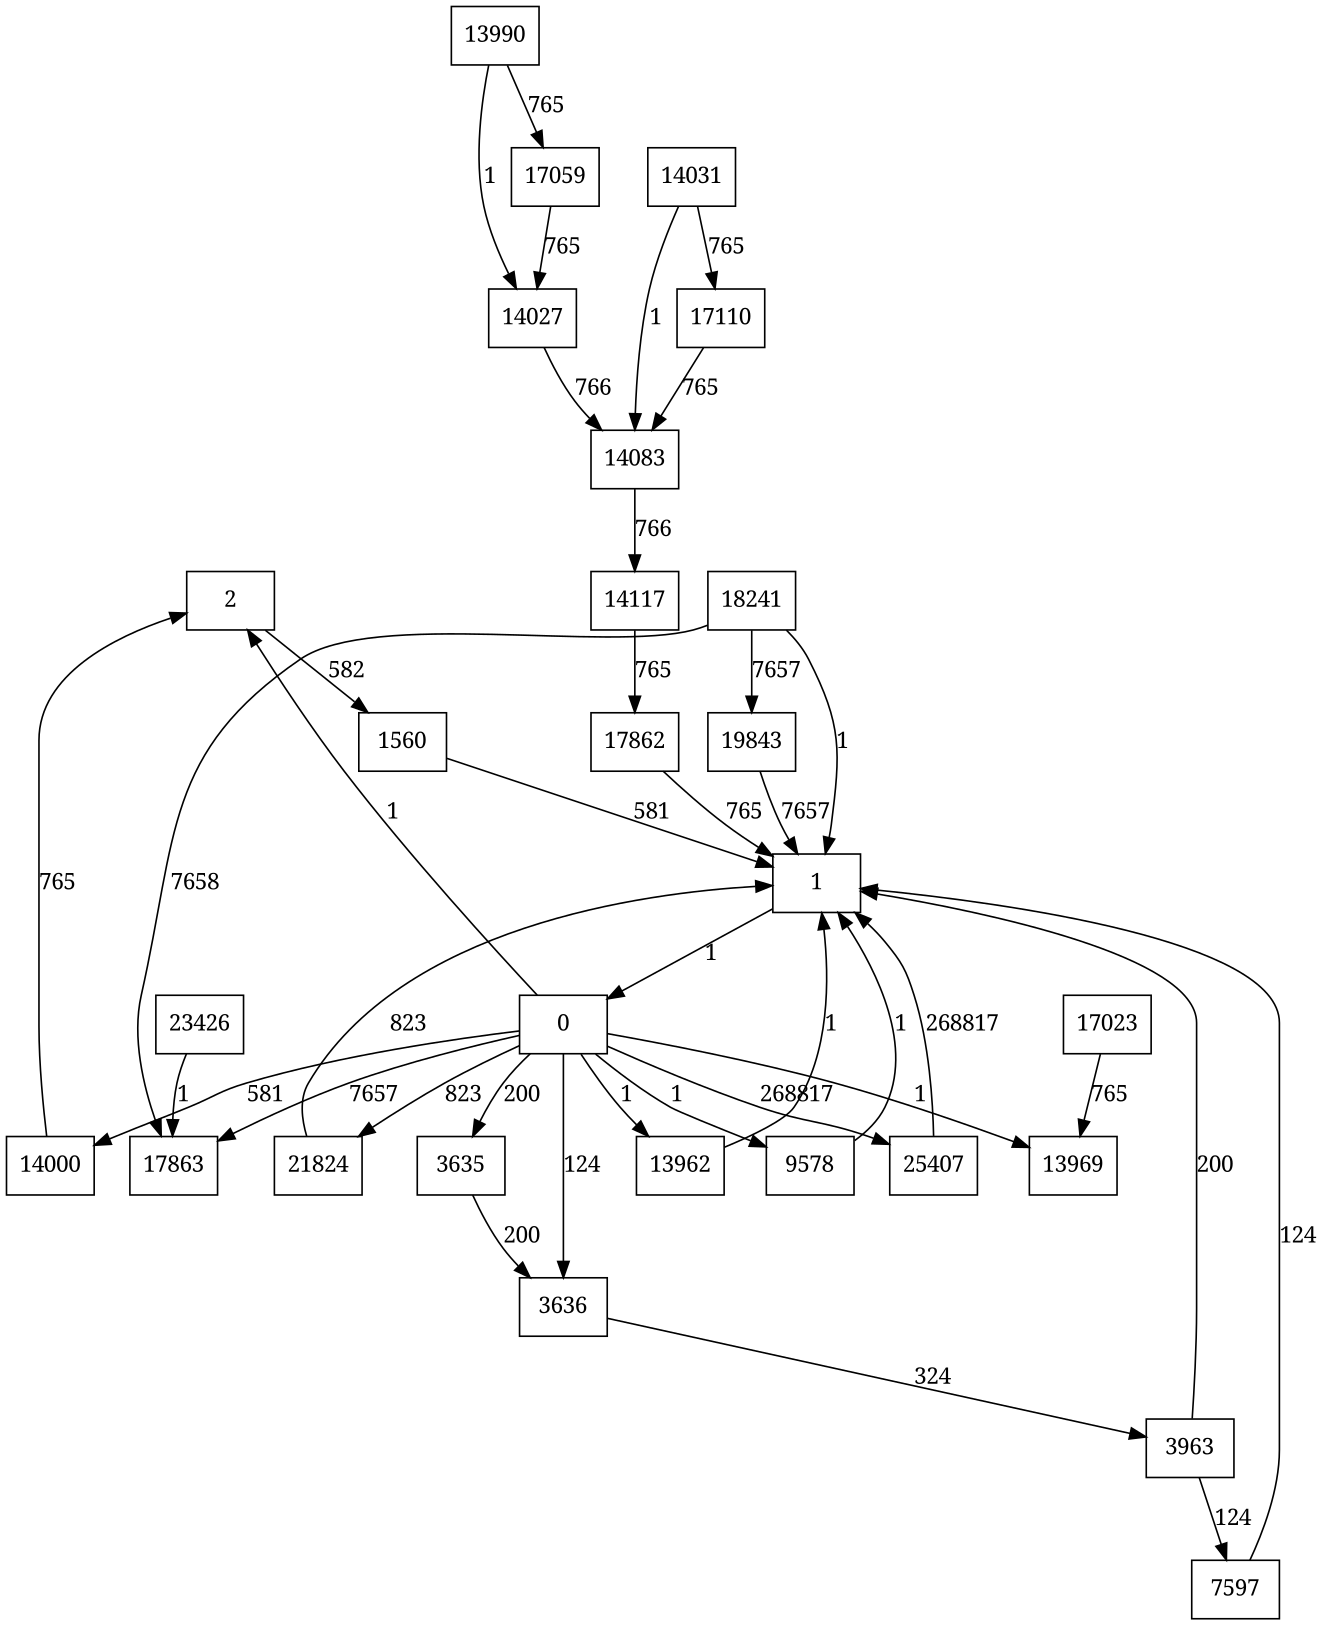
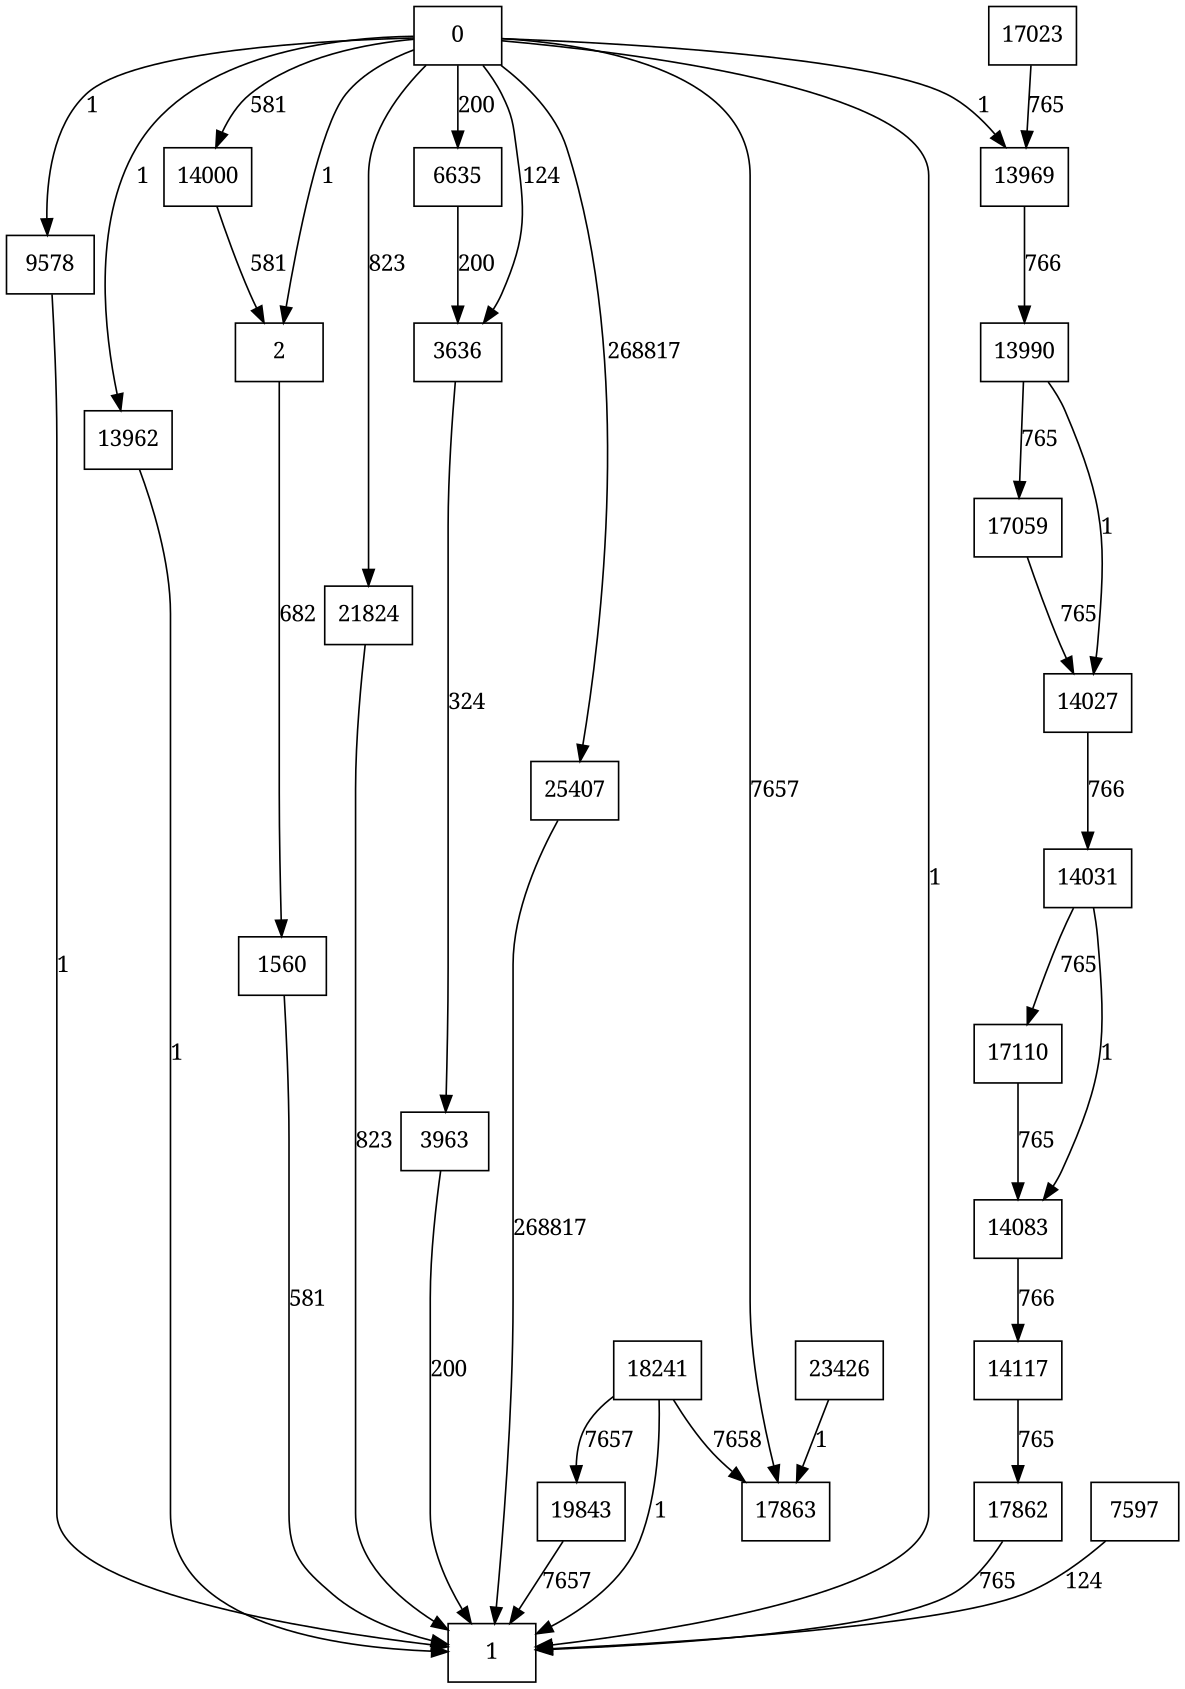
none -> (1024, 256)
(564, 385) -> (1088, 782)
(347, 671) -> (298, 615)
(58, 883) -> (269, 265)
(697, 950) -> (929, 819)
(461, 1166) -> (458, 177)
(1210, 1511) -> none
